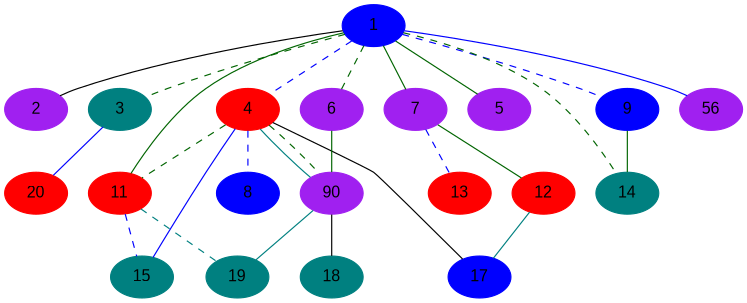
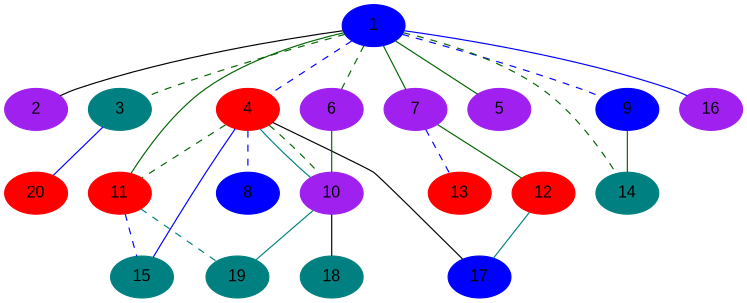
(711, 109) -> (711, 109)
(332, 193) -> (332, 193)
